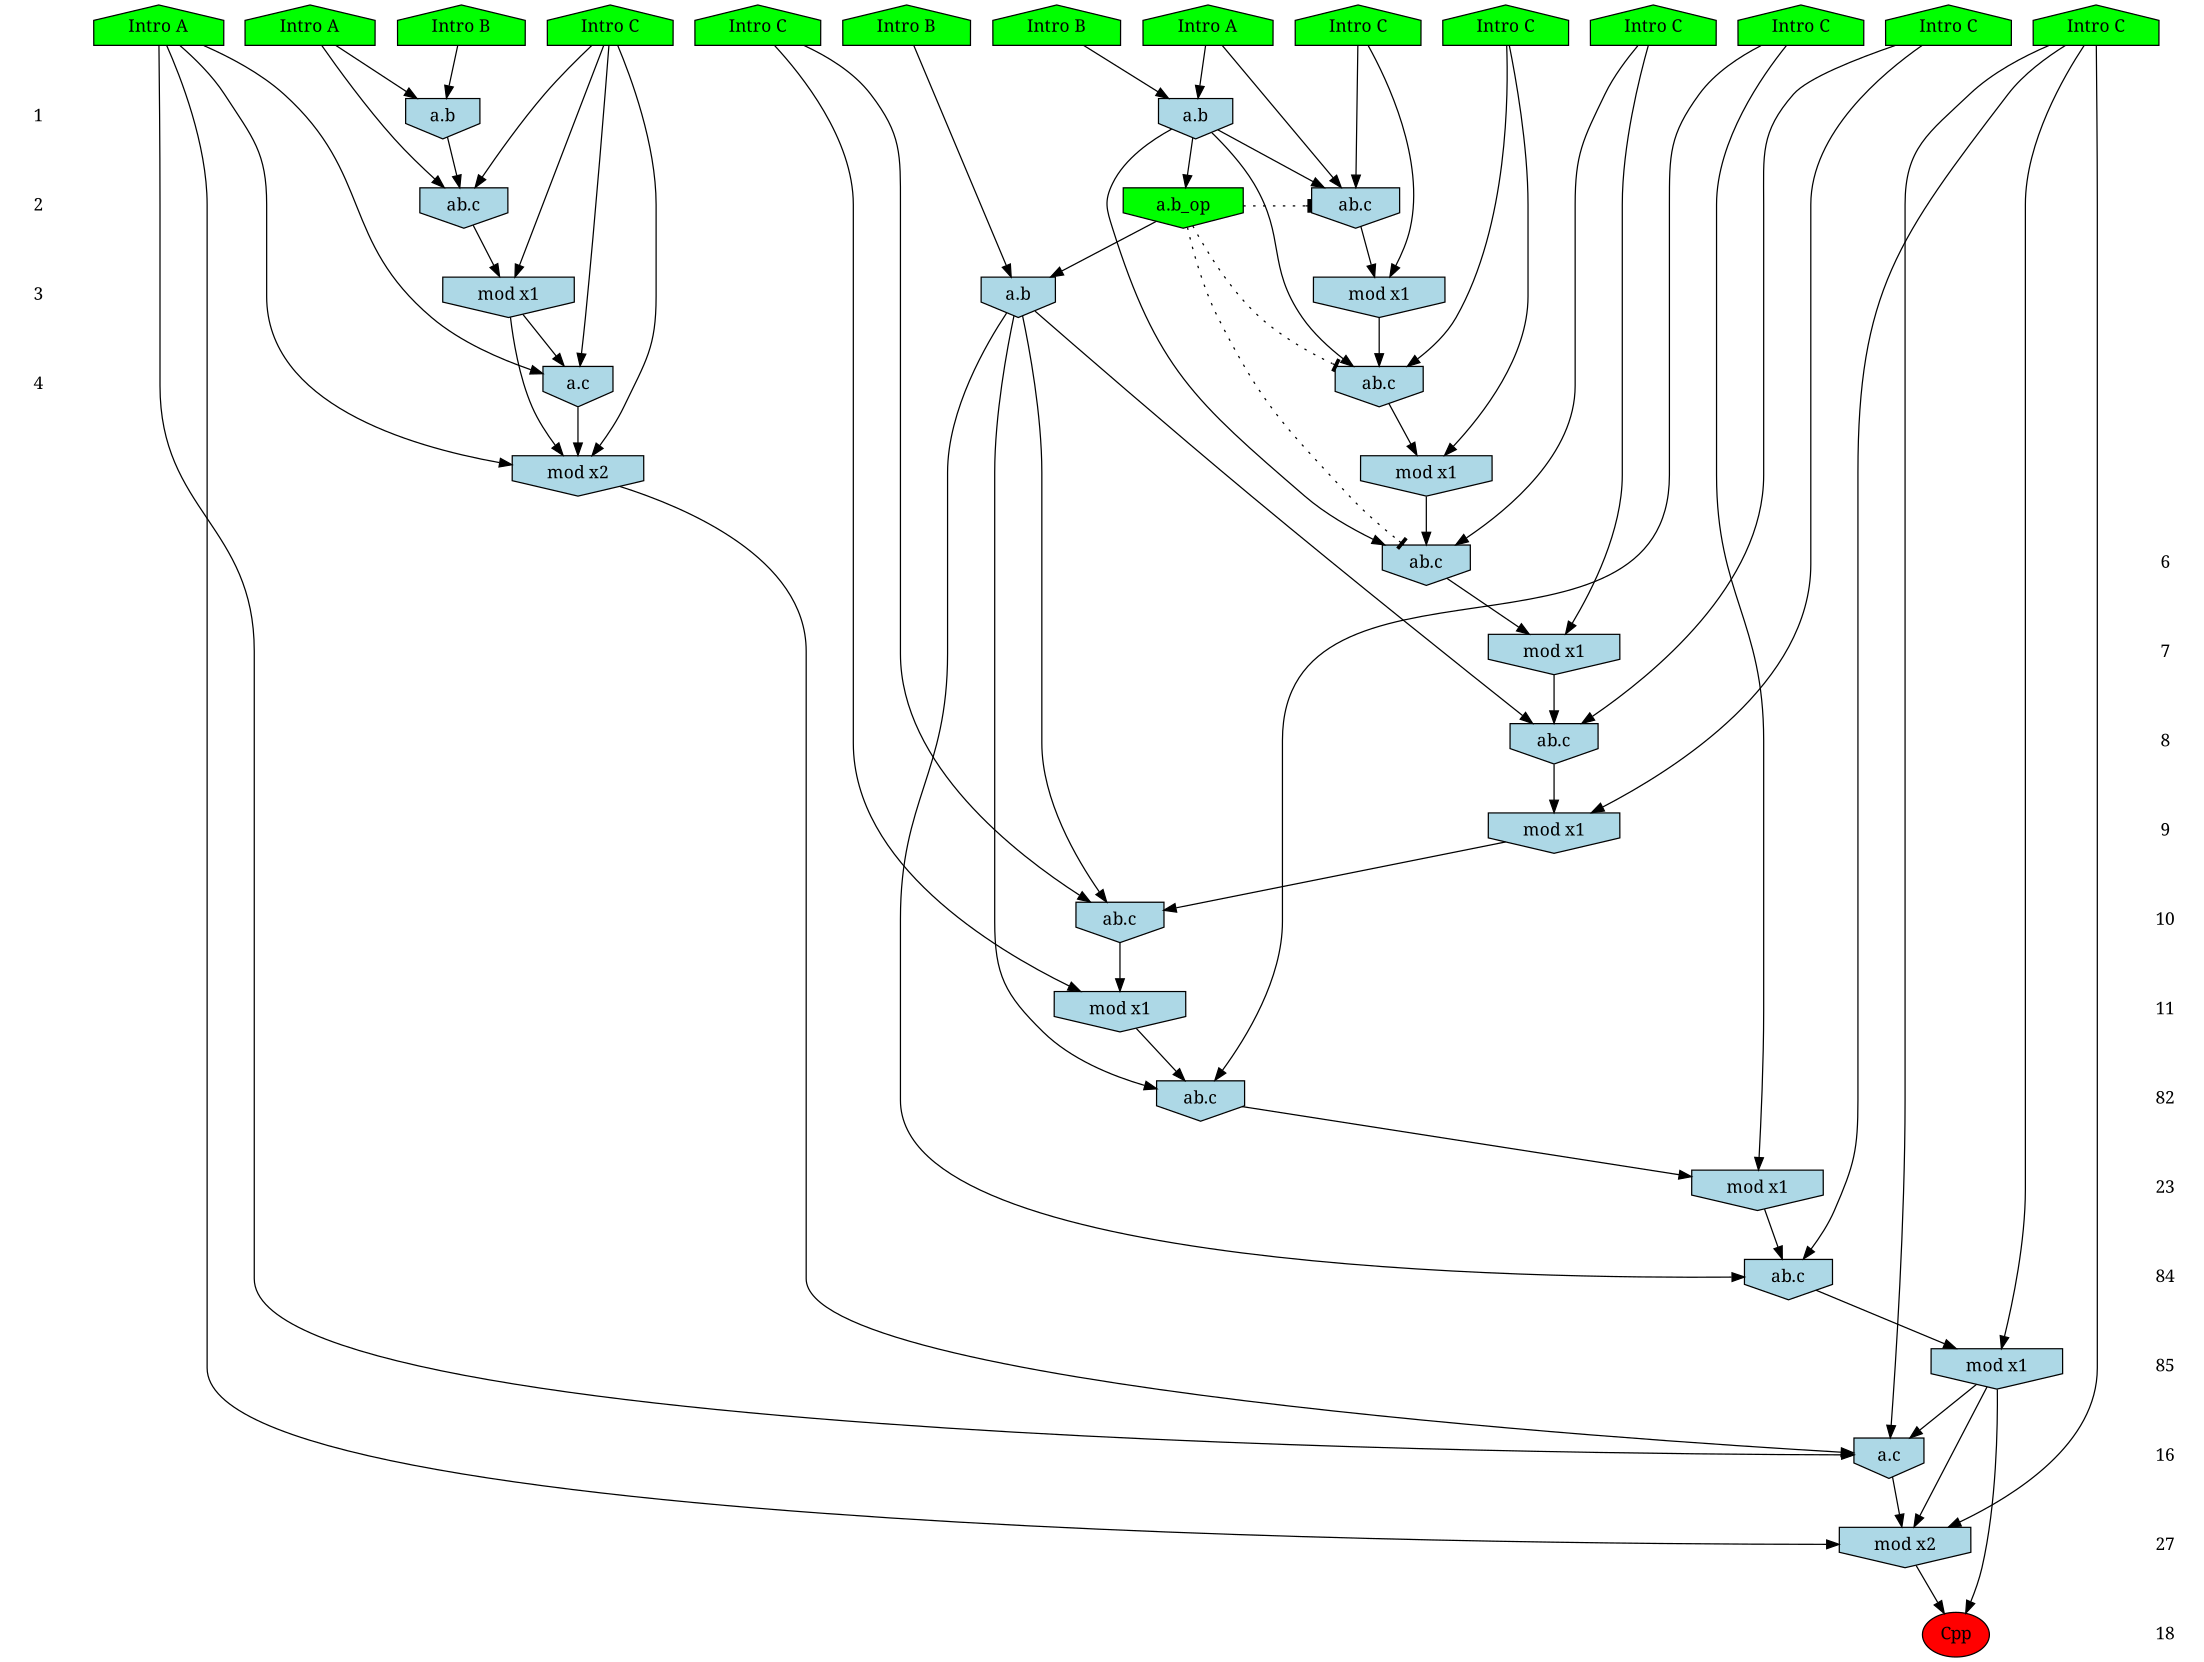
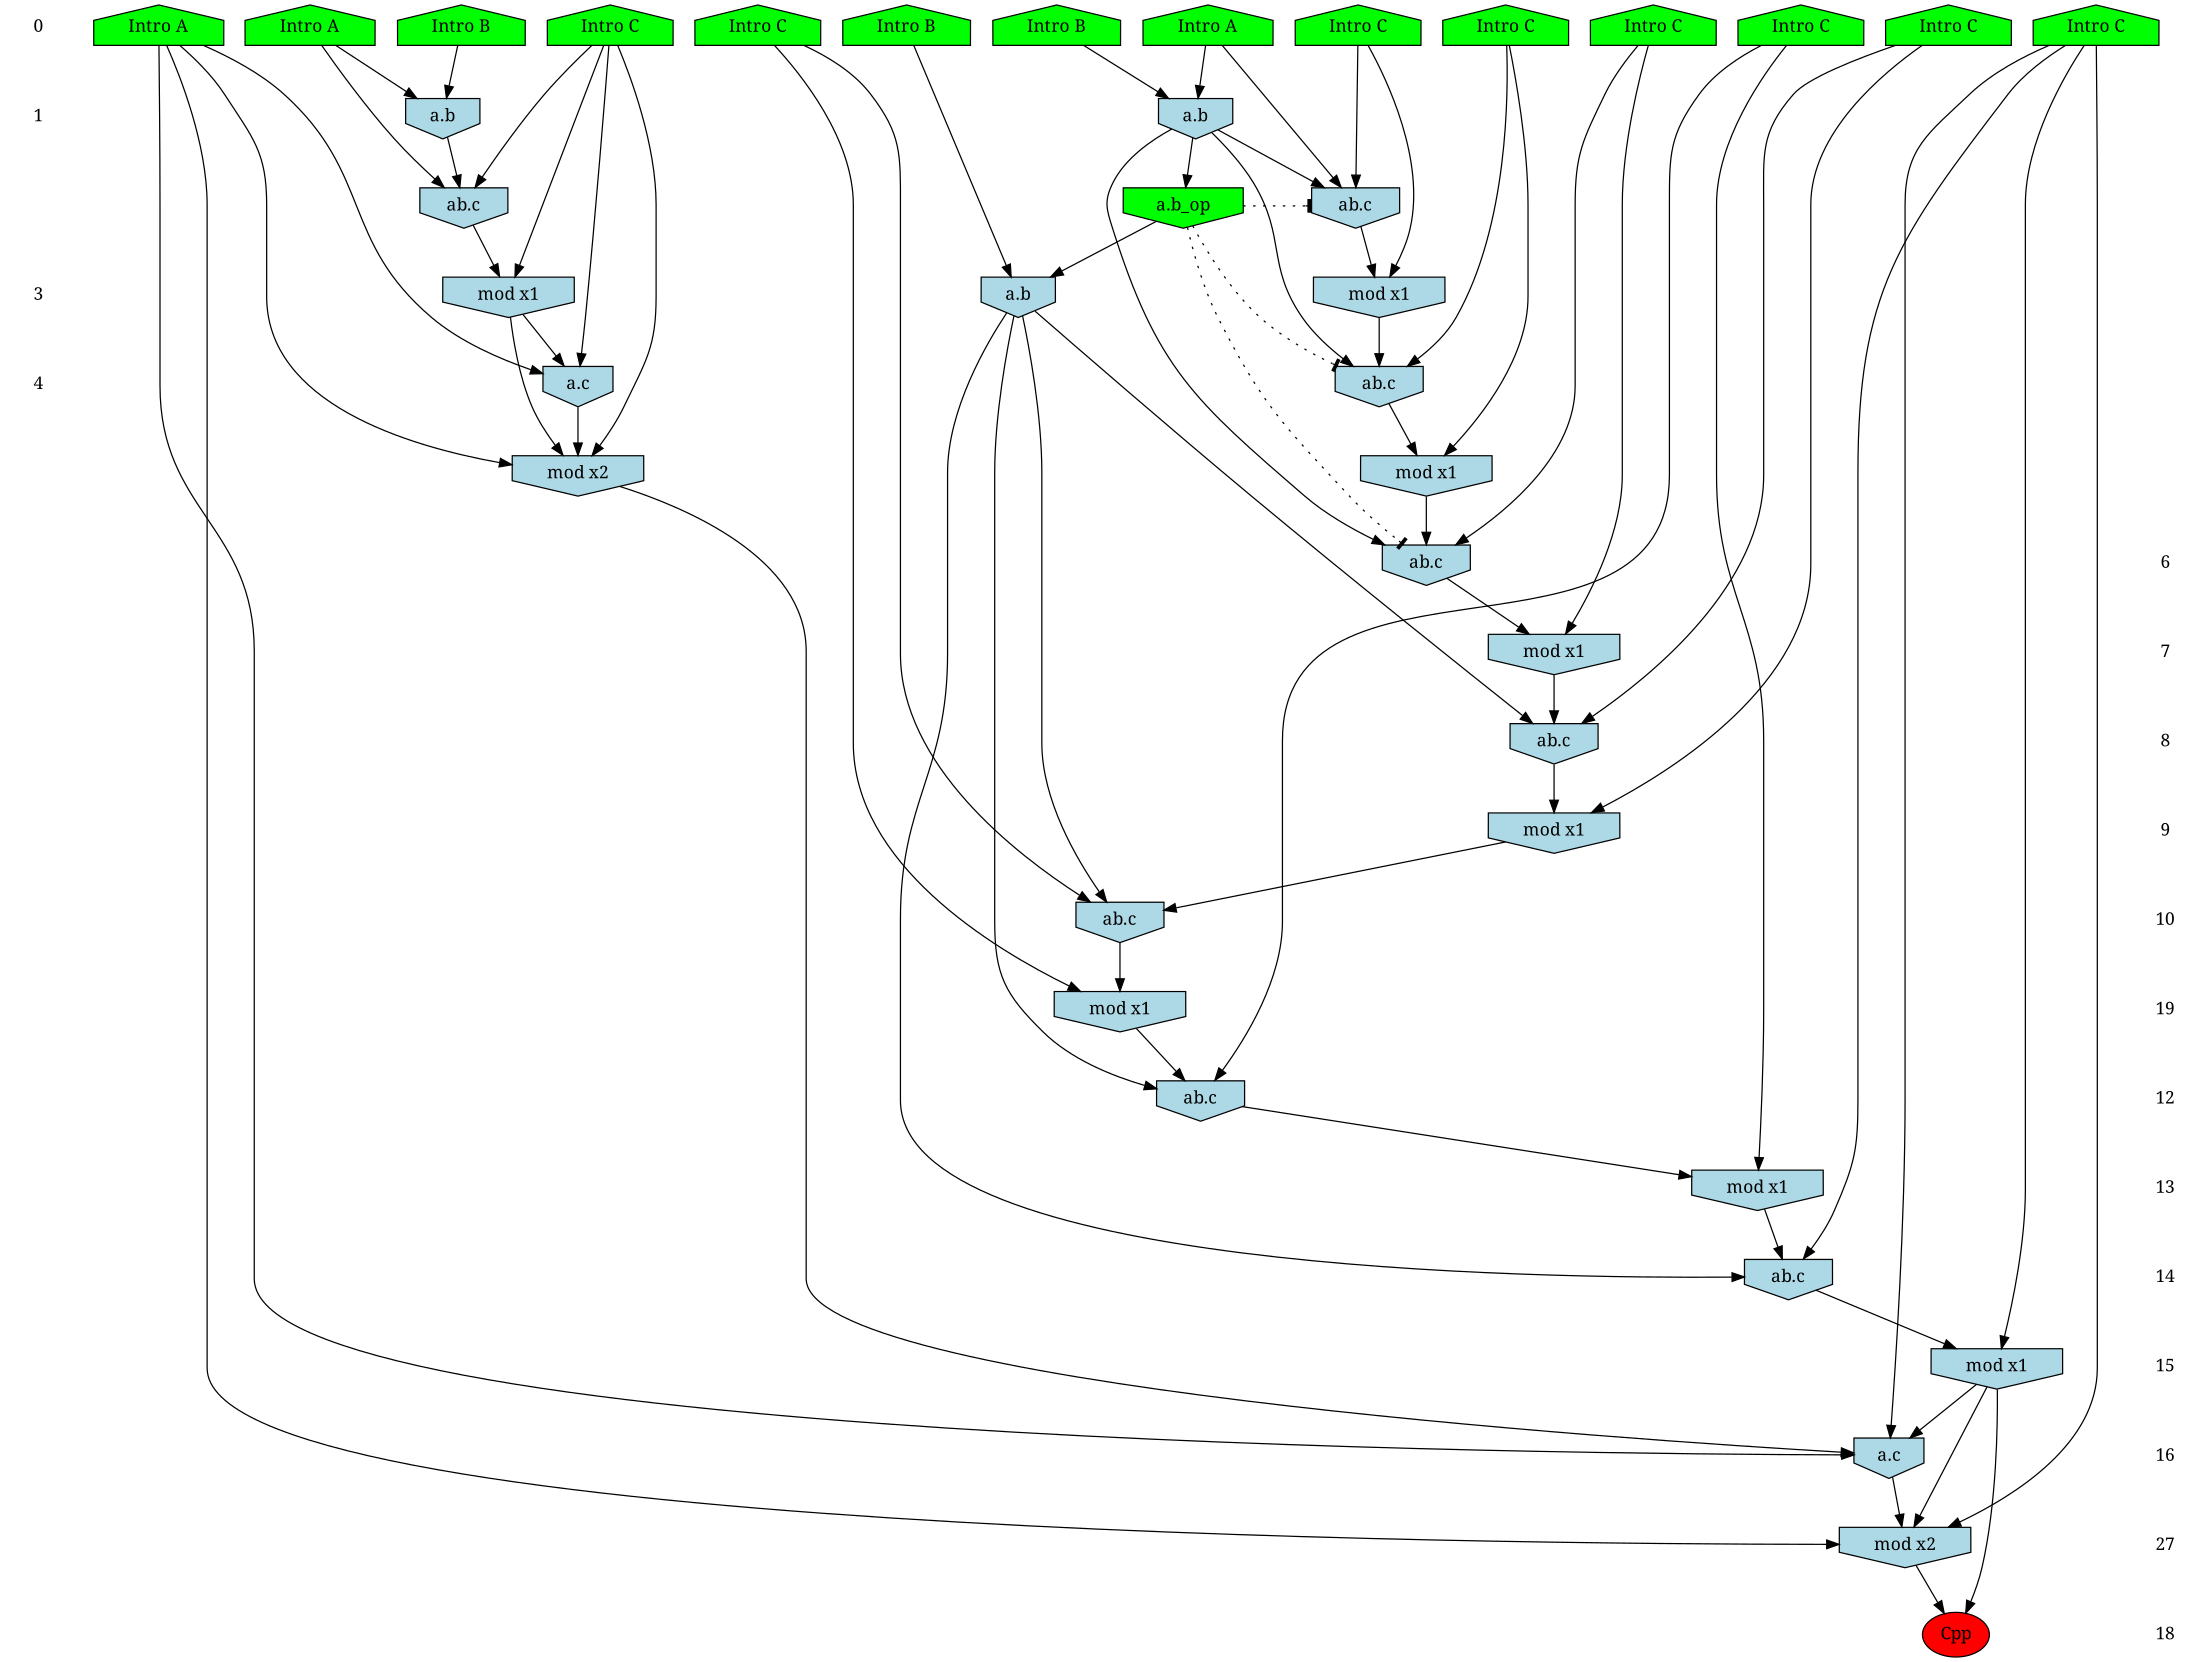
none -> (38, 27)
(38, 206) -> none
(2166, 1010) -> (2166, 1010)
(2166, 1099) -> (2166, 1099)
(2166, 1188) -> (2166, 1188)
(2166, 1277) -> (2166, 1277)
(2166, 1367) -> (2166, 1367)
